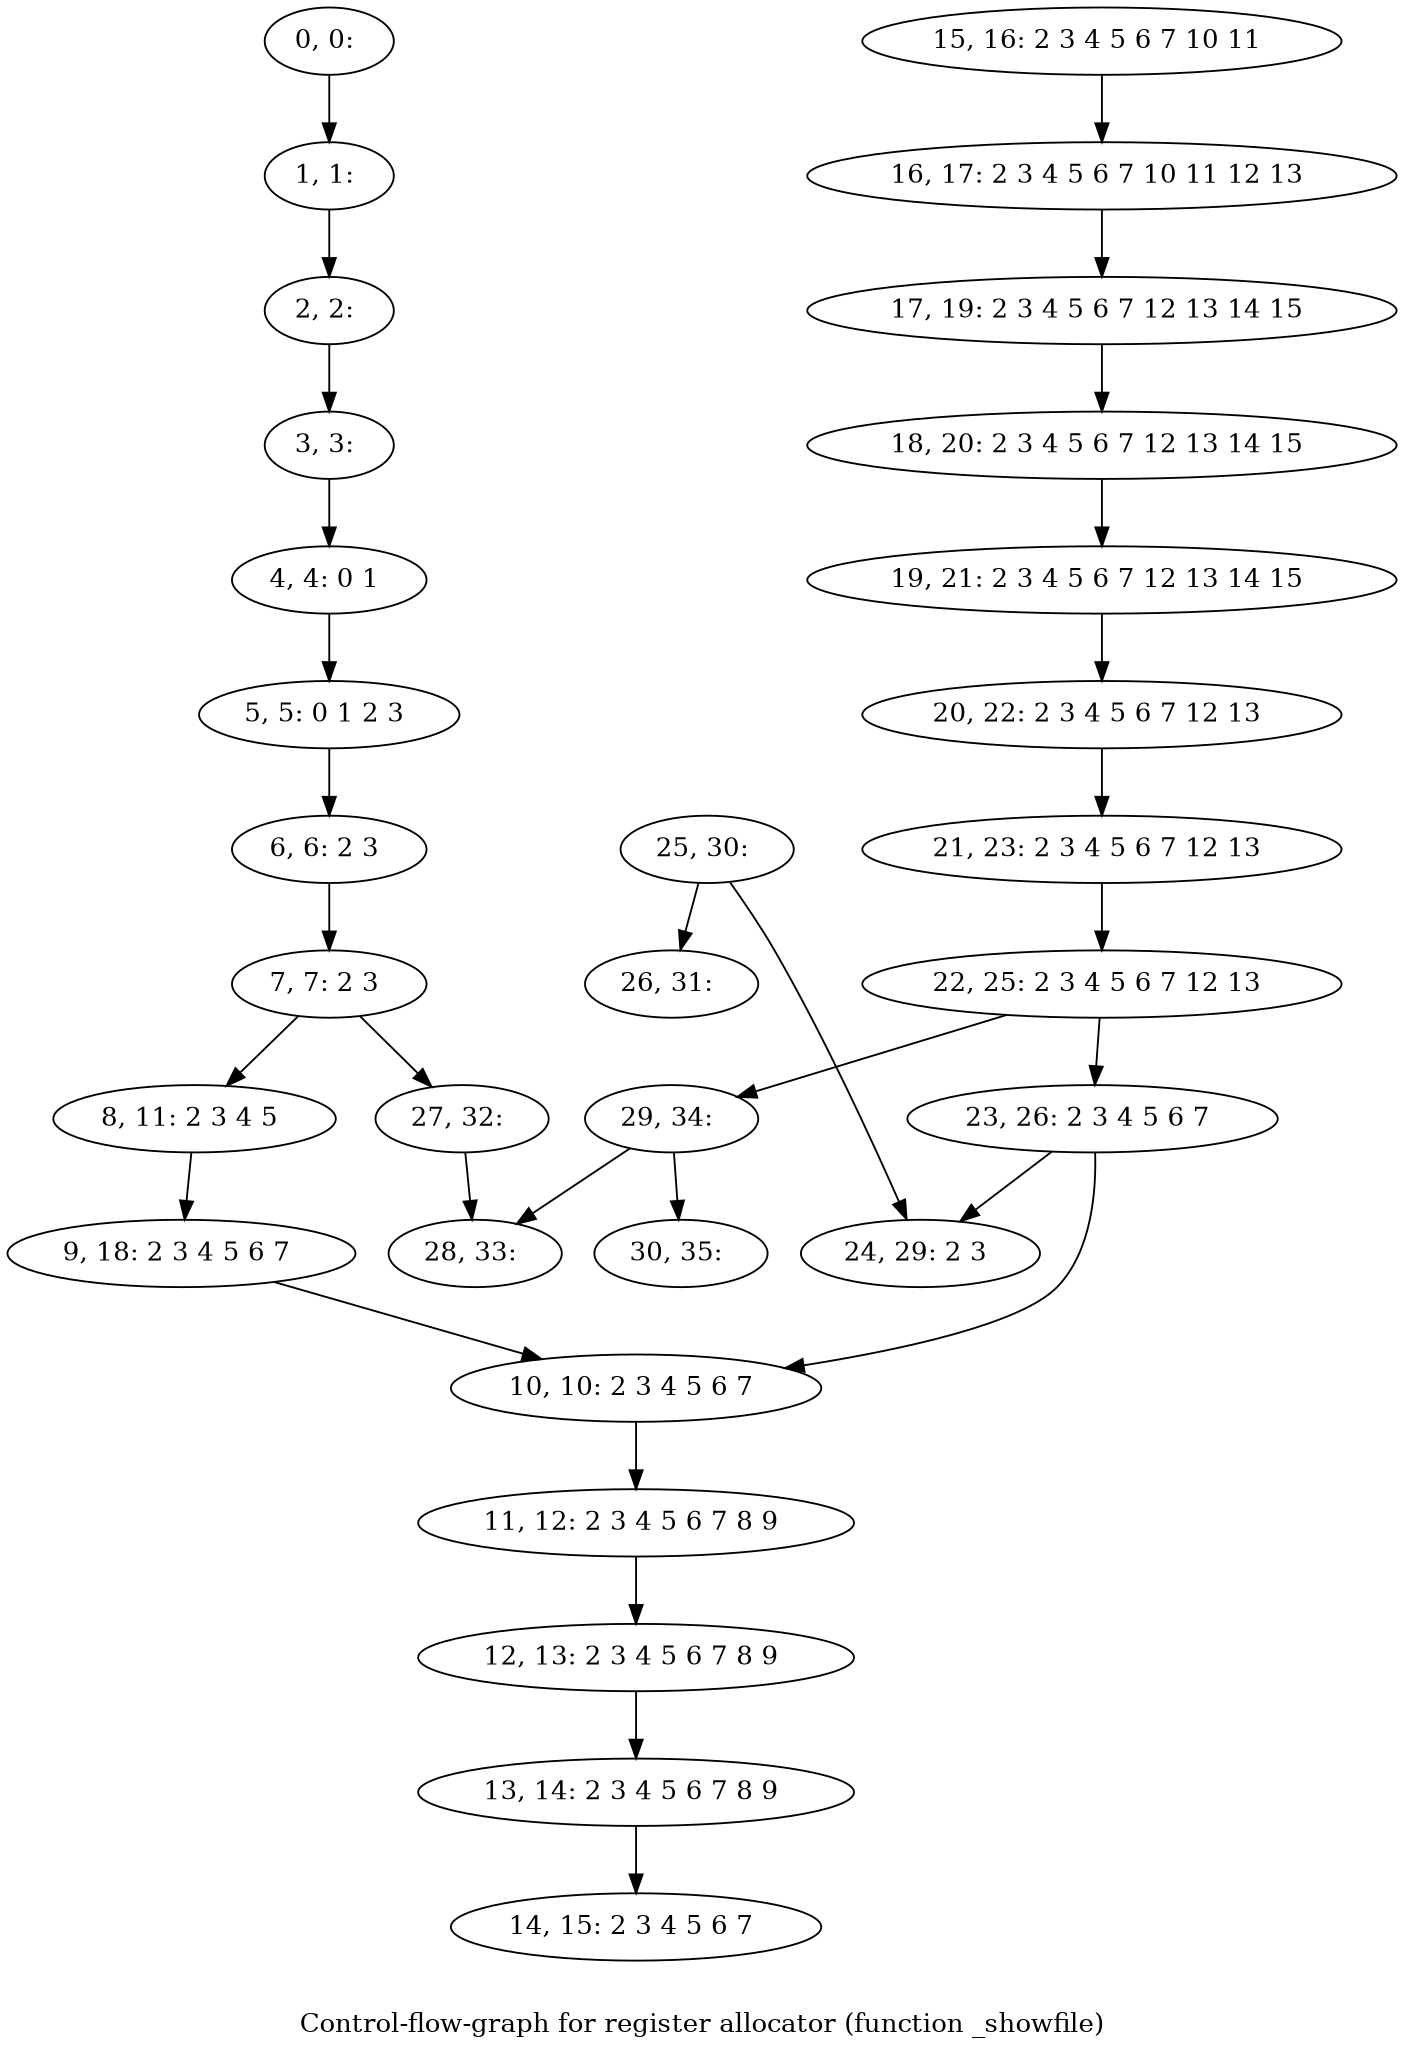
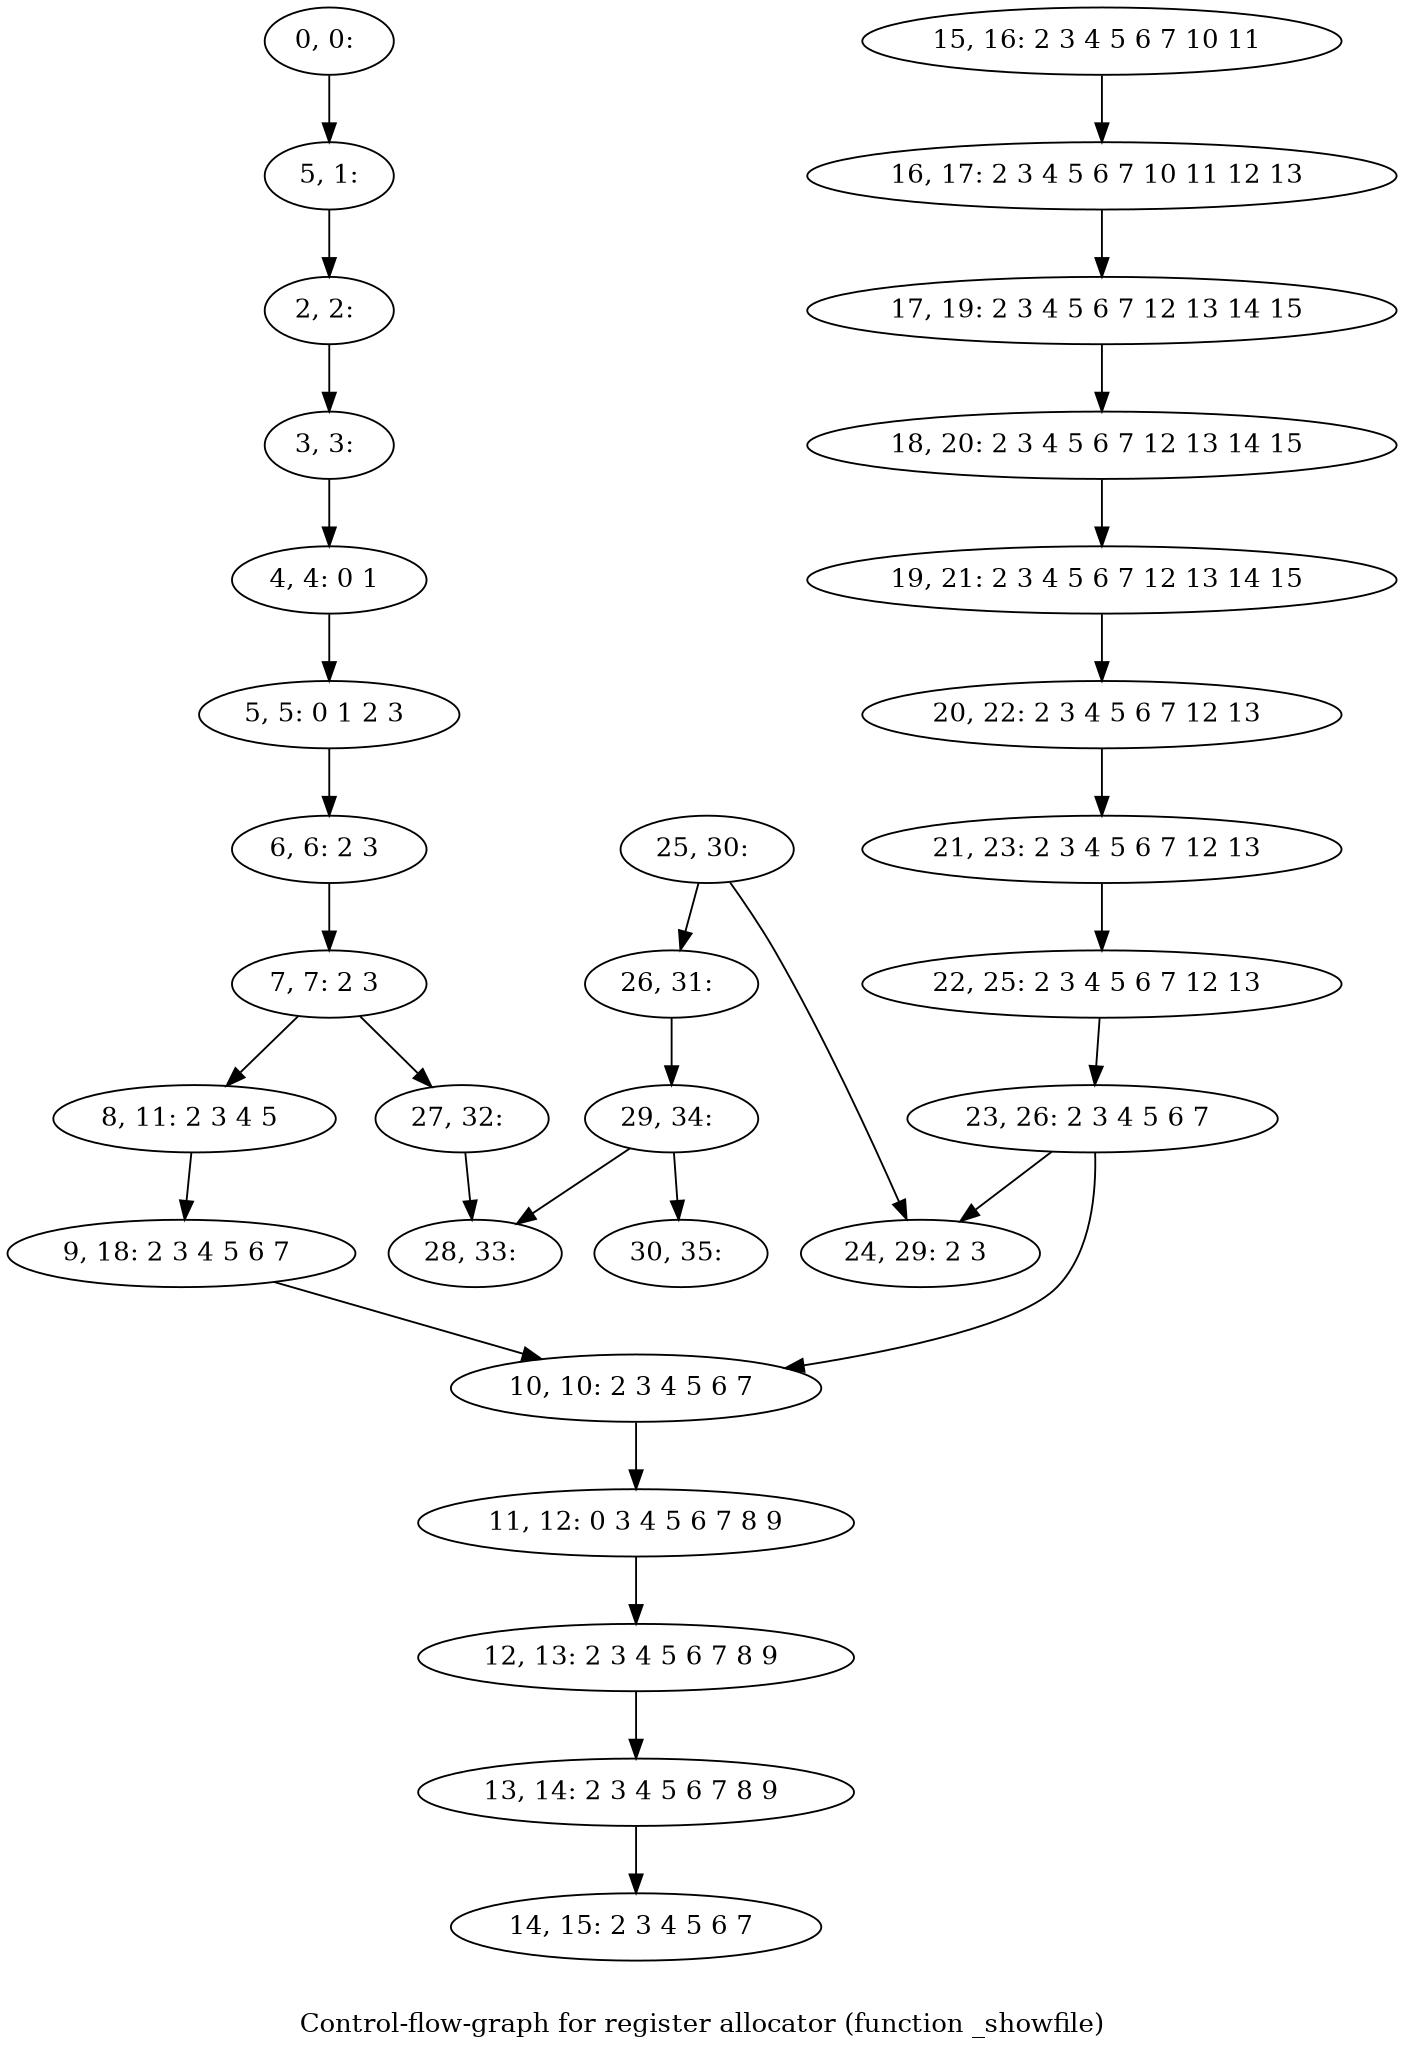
(329, 176) -> (329, 176)
(881, 1053) -> (672, 1042)
(636, 1523) -> (636, 1523)
